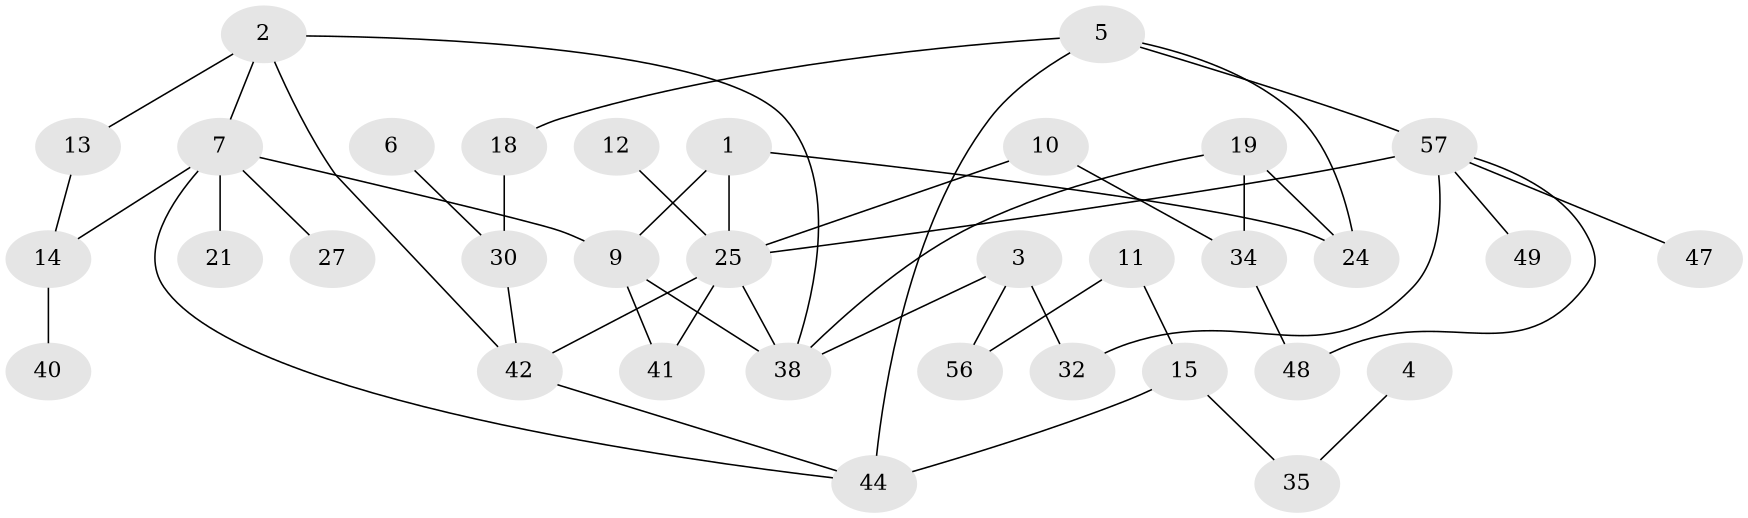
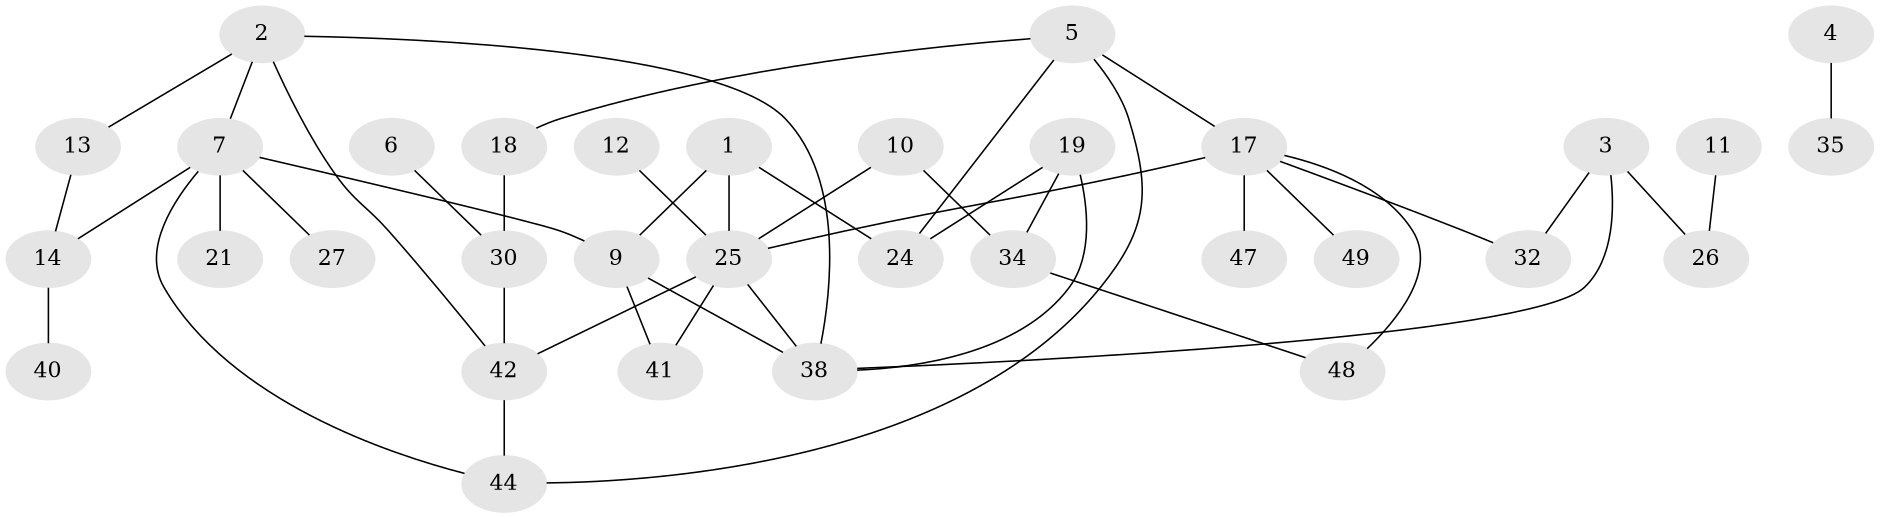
(1435, 147) -> (1244, 147)
(960, 372) -> (1706, 259)
(1185, 372) -> none
